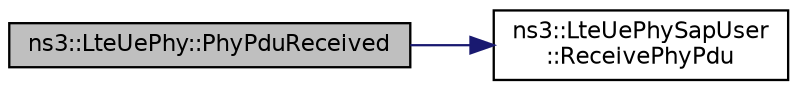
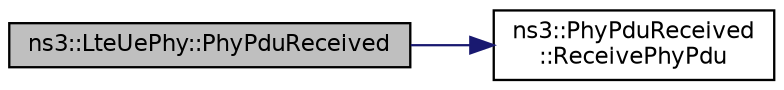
(641, 45) -> (634, 45)
